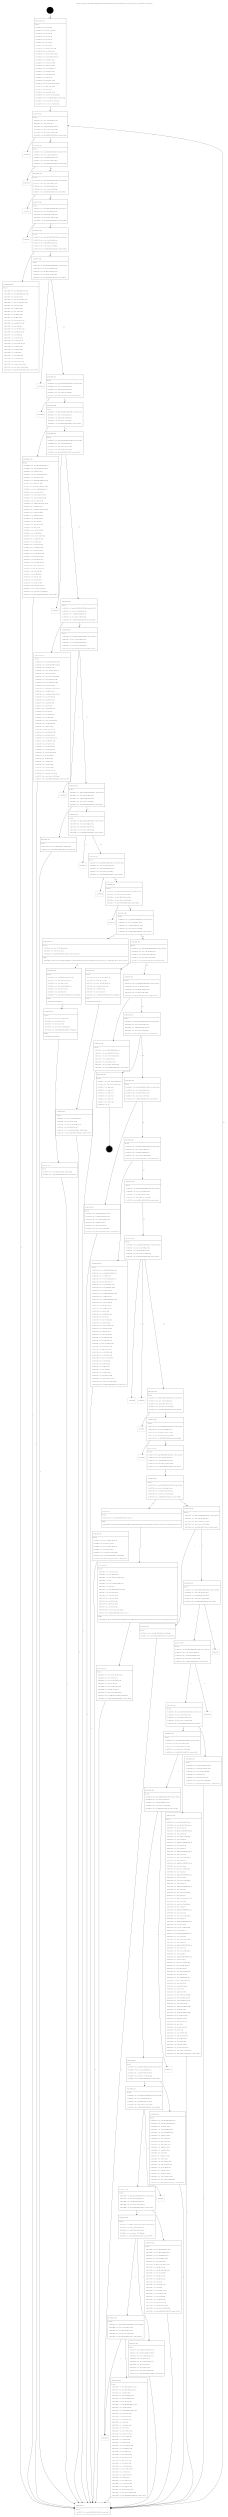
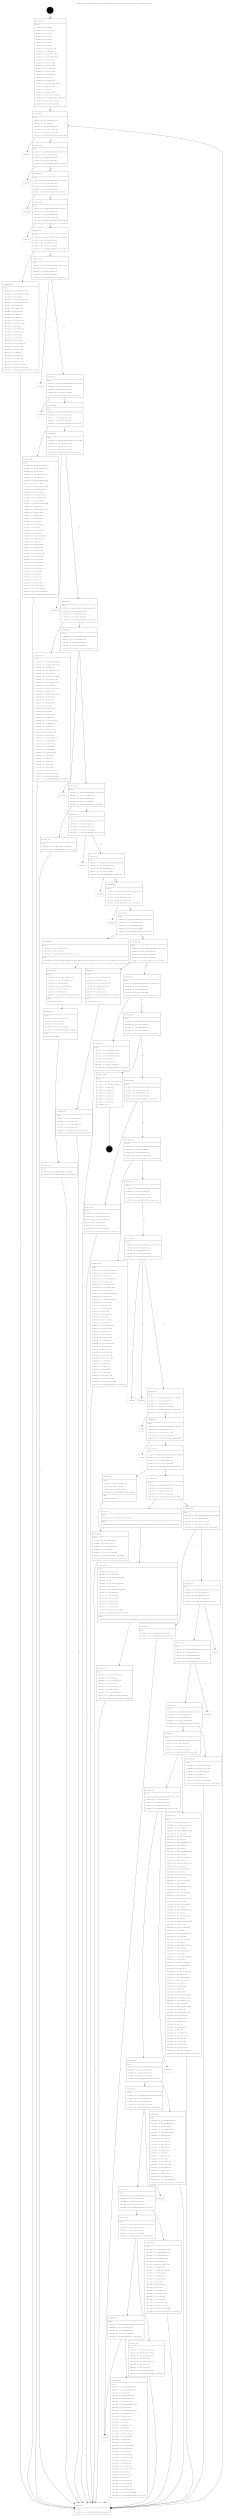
none -> (119, 1488)
